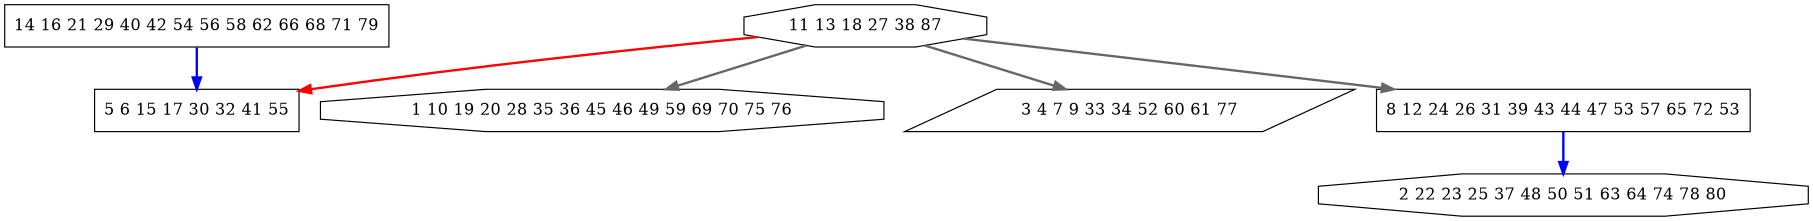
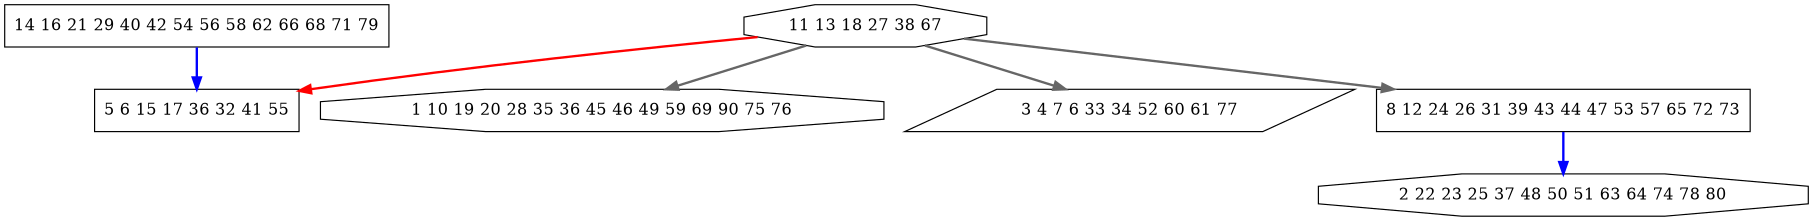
(865, 26) -> (865, 26)
(197, 110) -> (197, 110)
(602, 110) -> (602, 110)
(1130, 110) -> (1130, 110)
(1563, 110) -> (1563, 110)
